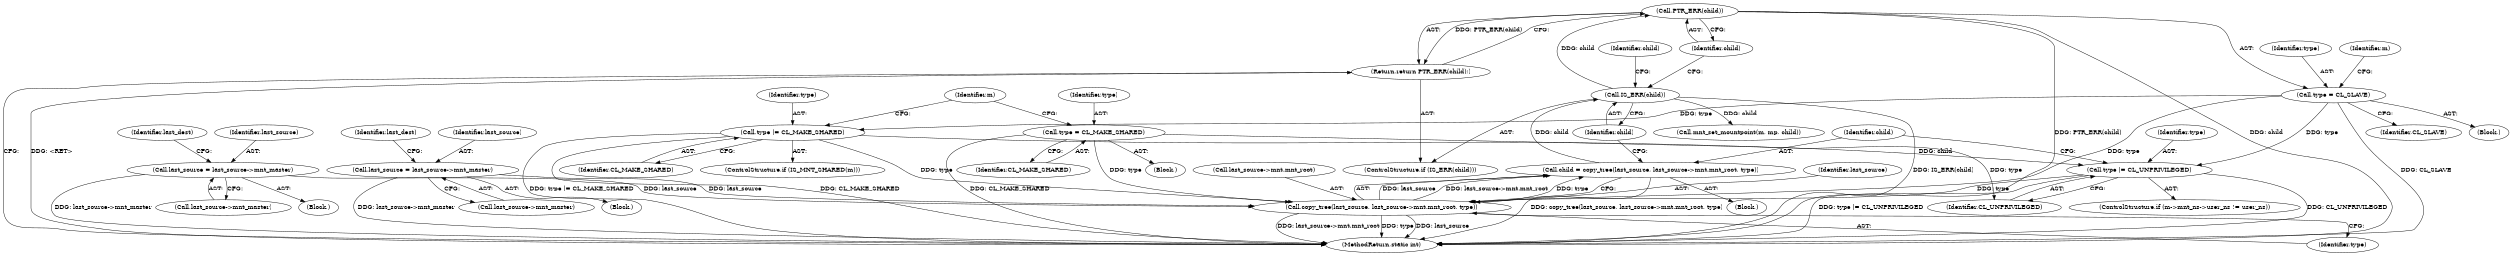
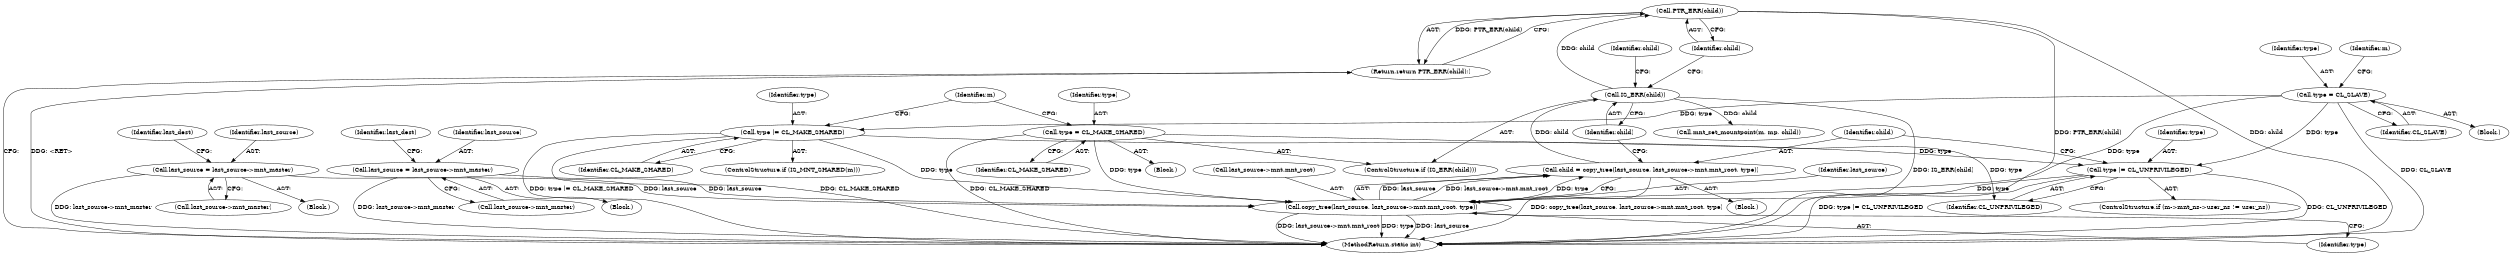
(2033, 16) -> (2394, 110)
(1421, 119) -> (1254, 151)
(1936, 151) -> (1936, 151)
